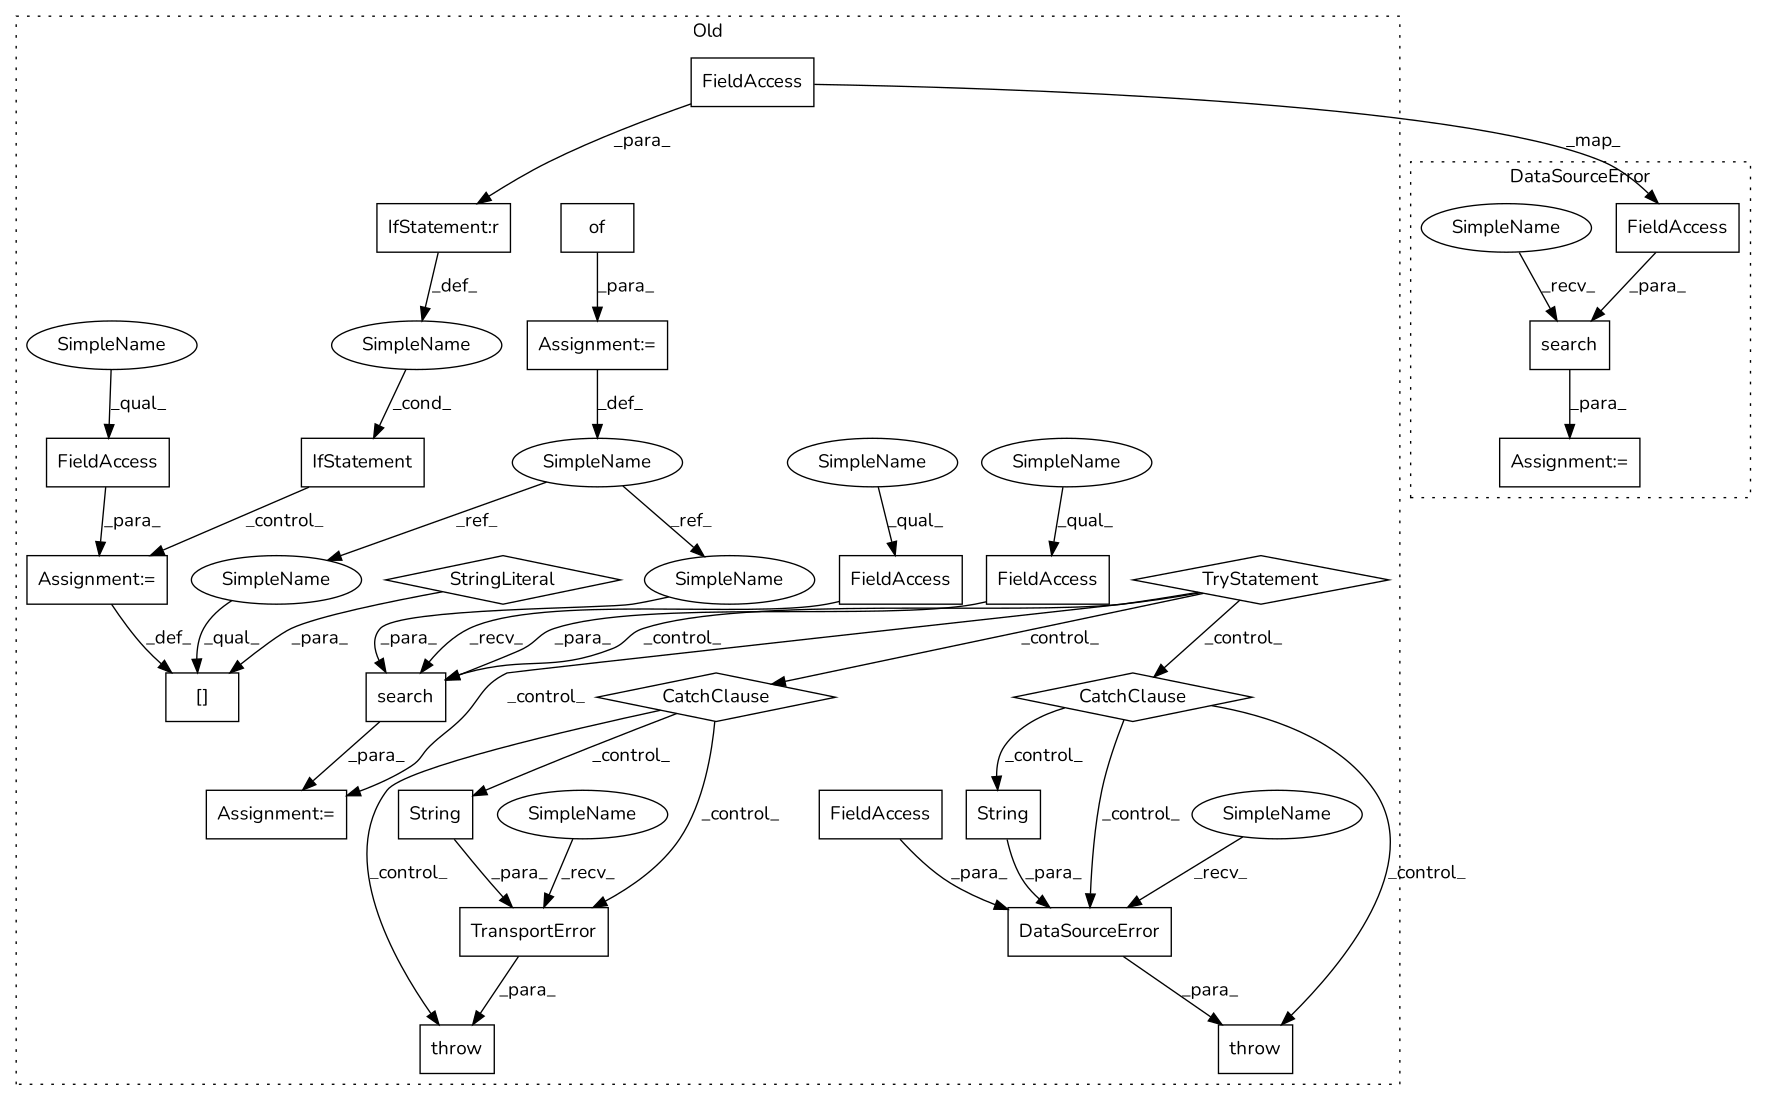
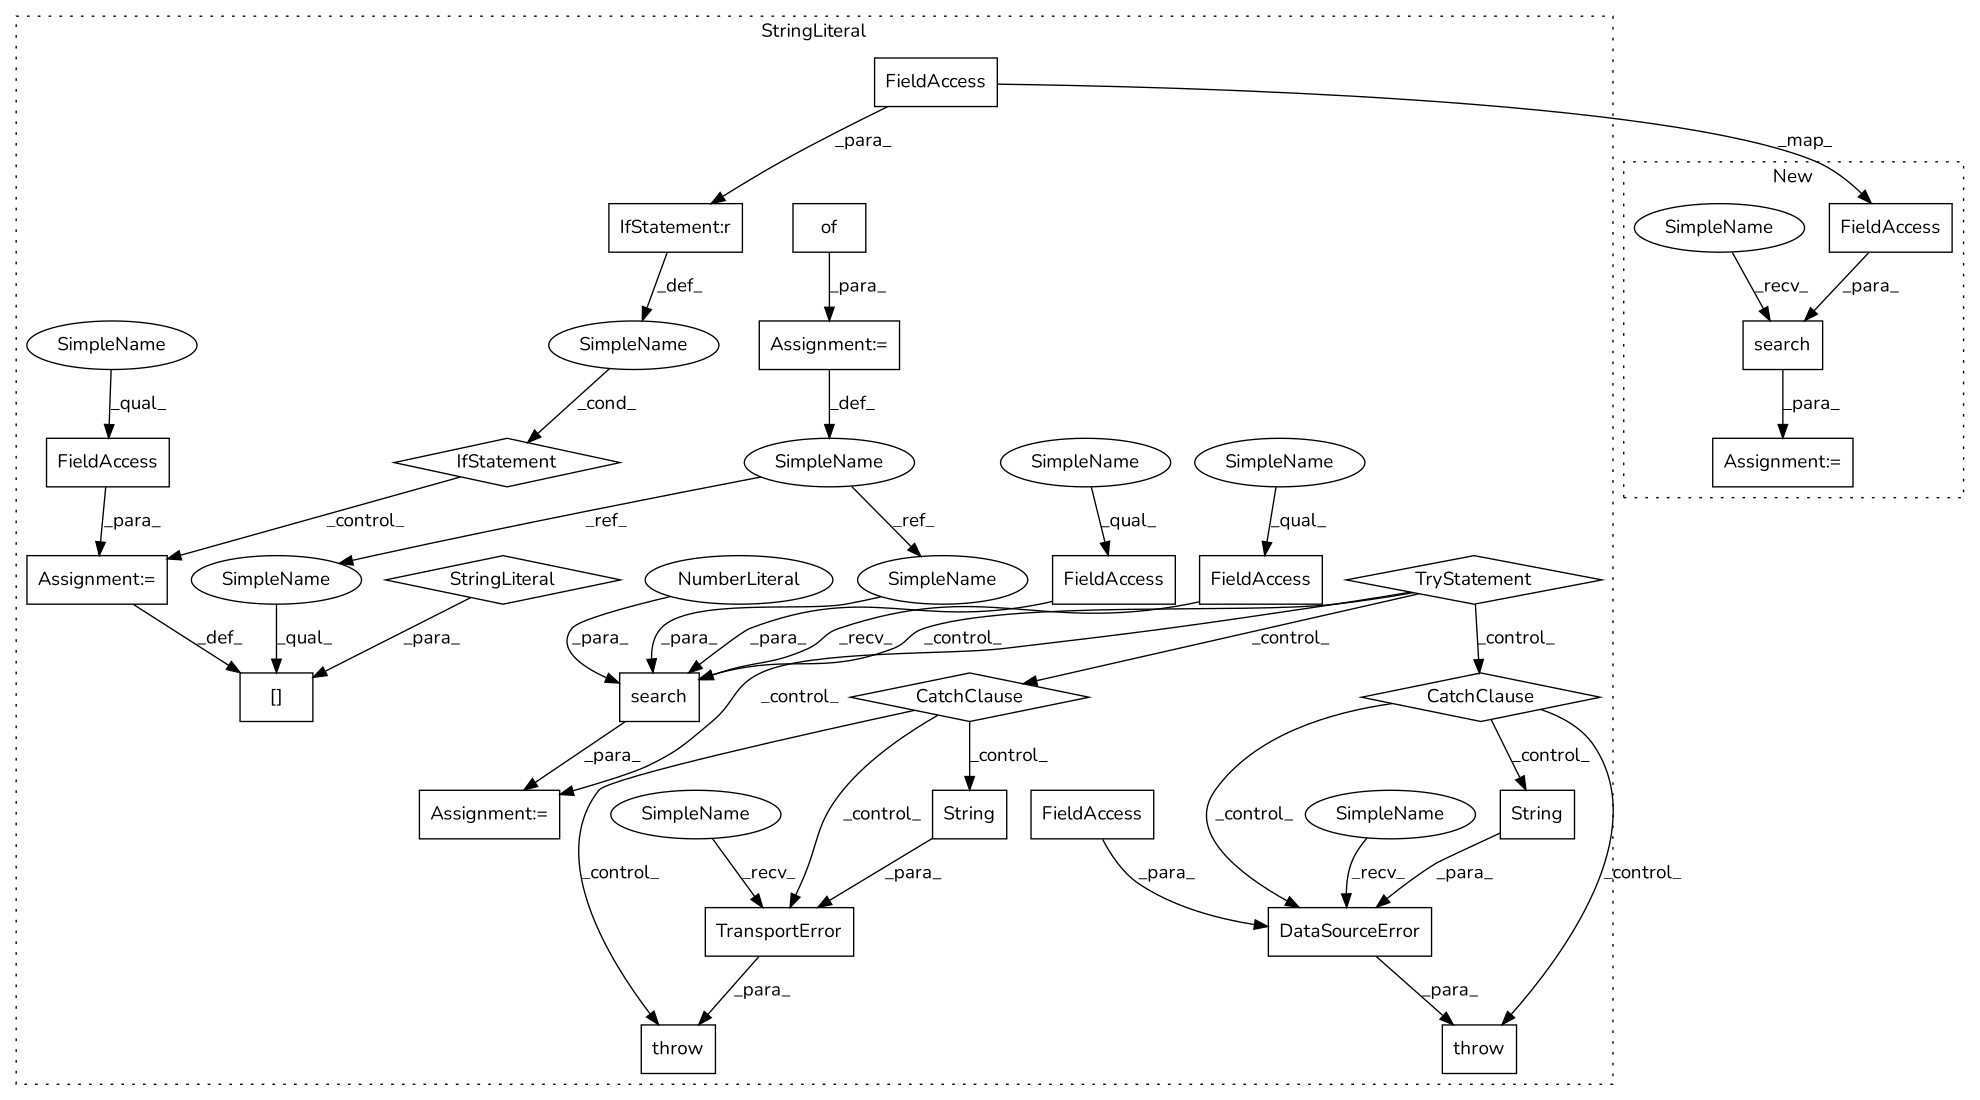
(708, 32) -> (815, 32)
(1581, 177) -> (1794, 177)
(363, 463) -> (507, 463)
none -> (739, 580)
